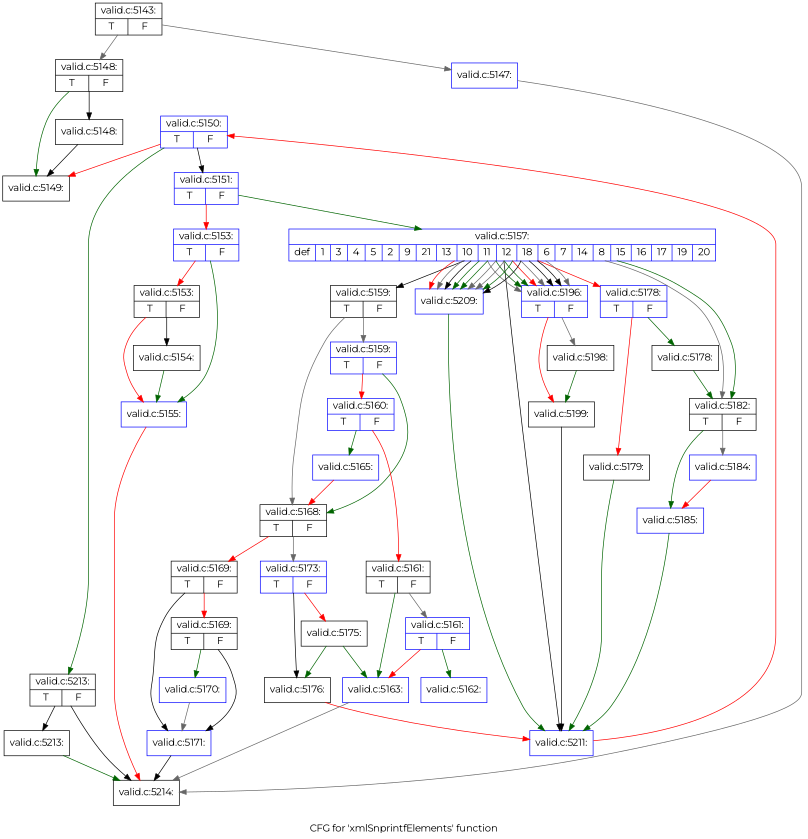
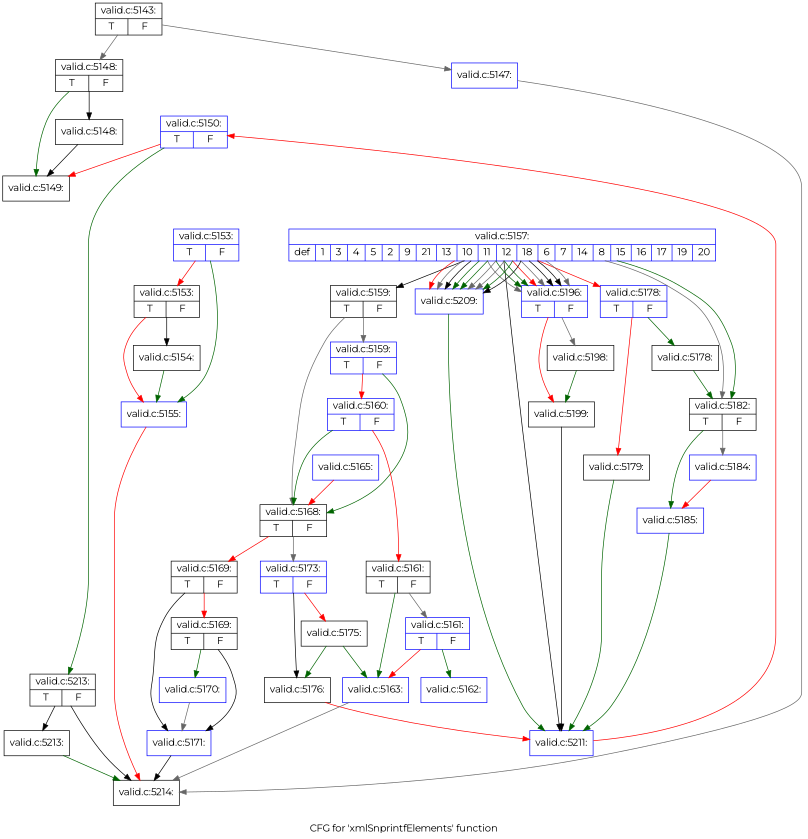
(206, 189) -> none
(354, 439) -> (305, 459)
